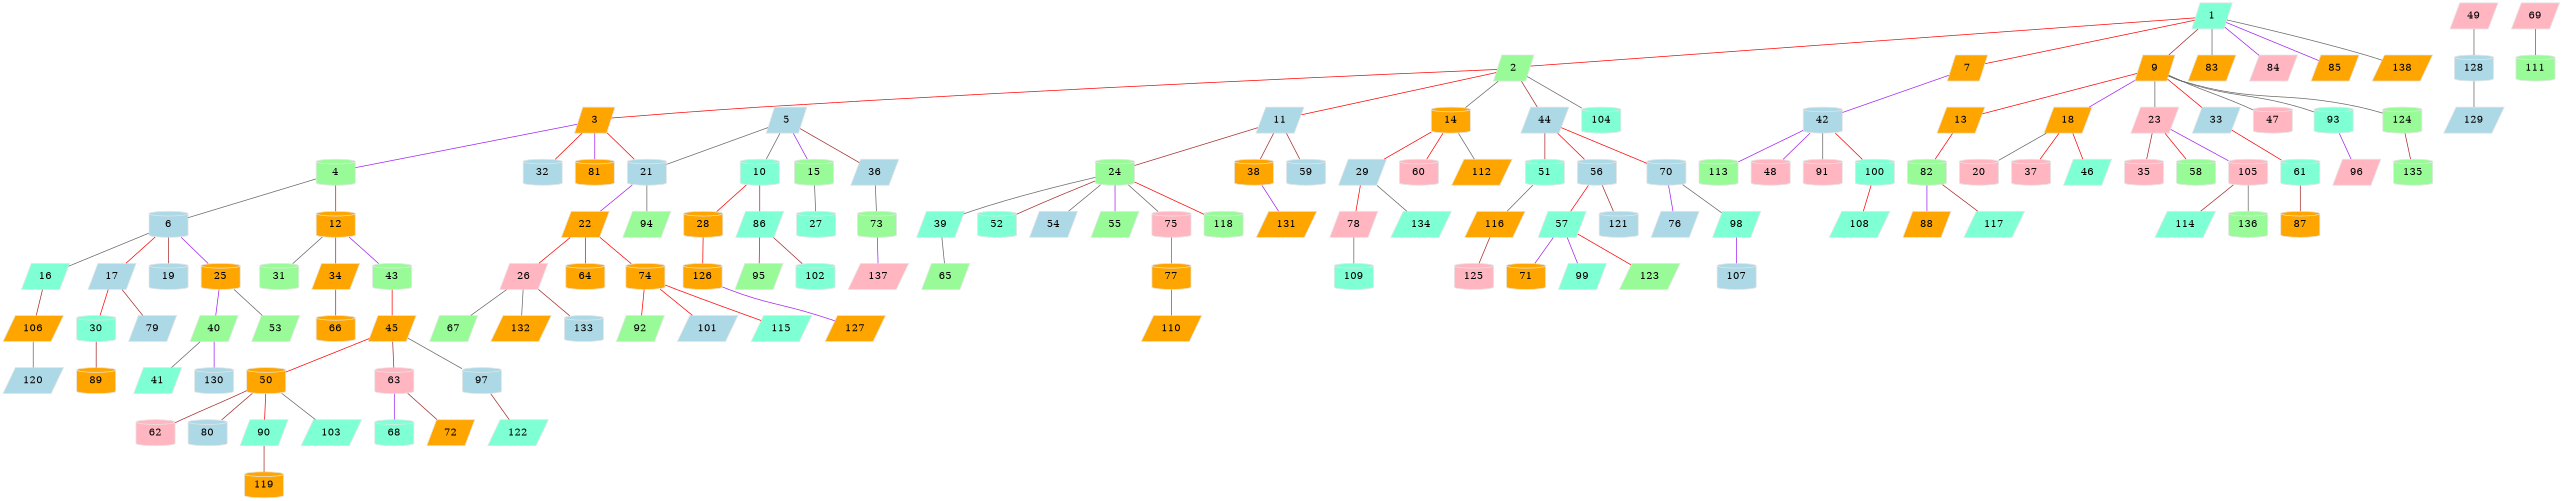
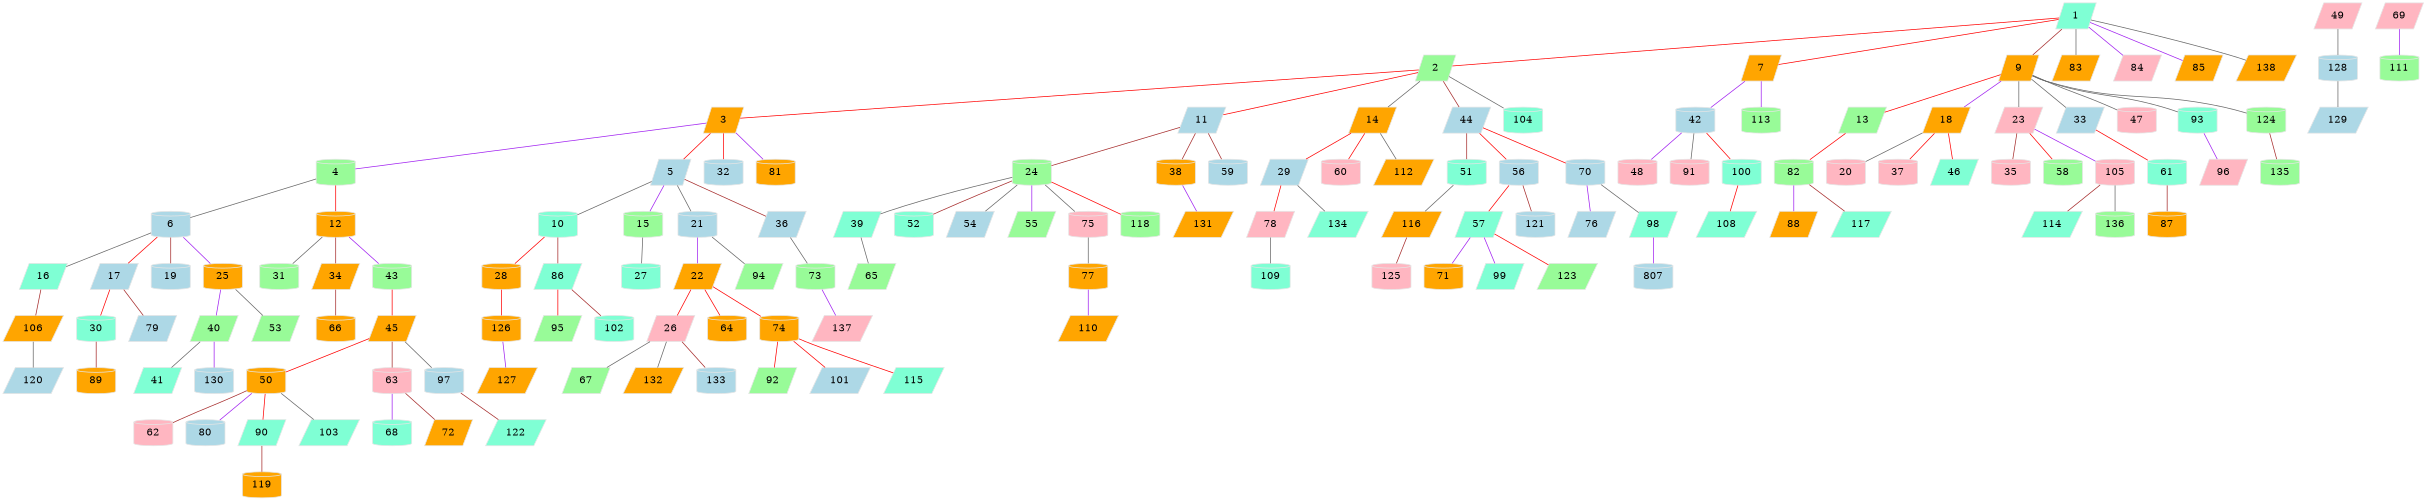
(2185, 93) -> (2049, 93)
(1451, 120) -> (1373, 120)
(1961, 120) -> (1863, 120)
(621, 146) -> (697, 146)
(1771, 146) -> (1761, 94)
(1737, 276) -> (1653, 276)
(237, 407) -> (236, 407)
